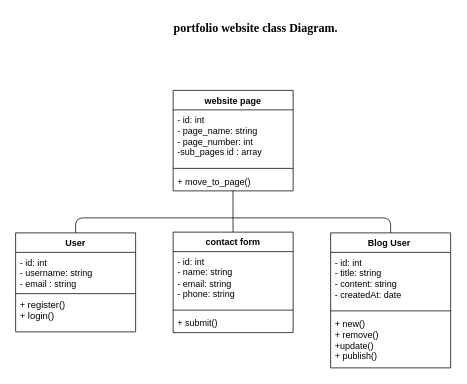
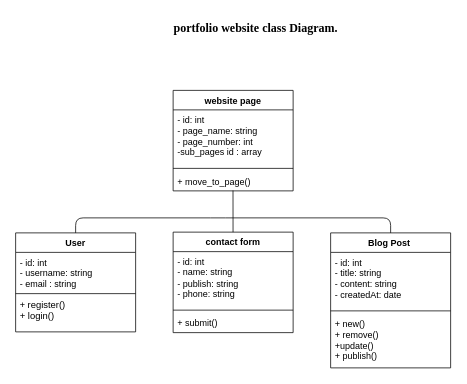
(390, 244) -> (390, 244)
(210, 278) -> (213, 278)
